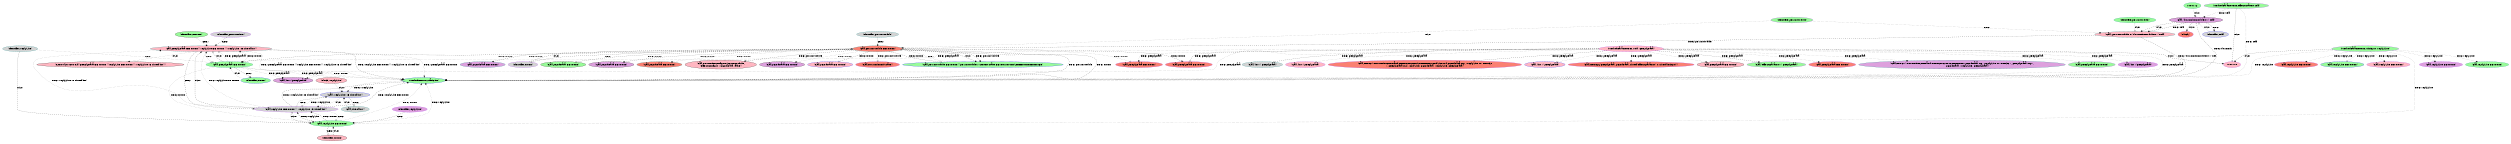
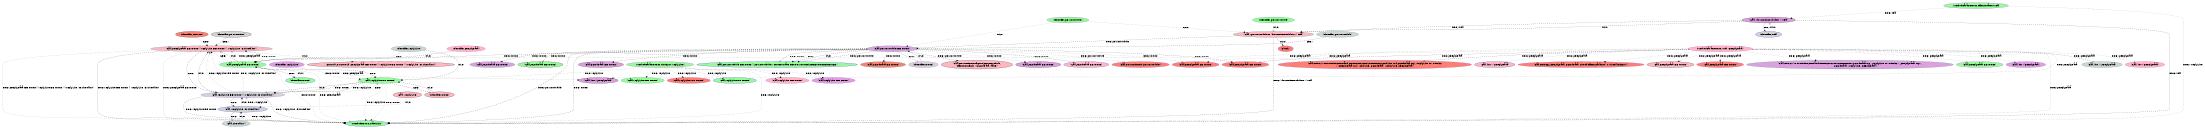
(2192, 6) -> none
(2189, 26) -> (1279, 41)
(191, 34) -> (192, 34)
(231, 34) -> (231, 34)
(2252, 42) -> (2193, 65)
none -> (466, 49)
(878, 49) -> (892, 49)
(2223, 49) -> (2175, 73)
(878, 65) -> (1141, 65)
(1776, 65) -> none
(2232, 65) -> none
(331, 80) -> (407, 95)
(375, 83) -> (293, 122)
